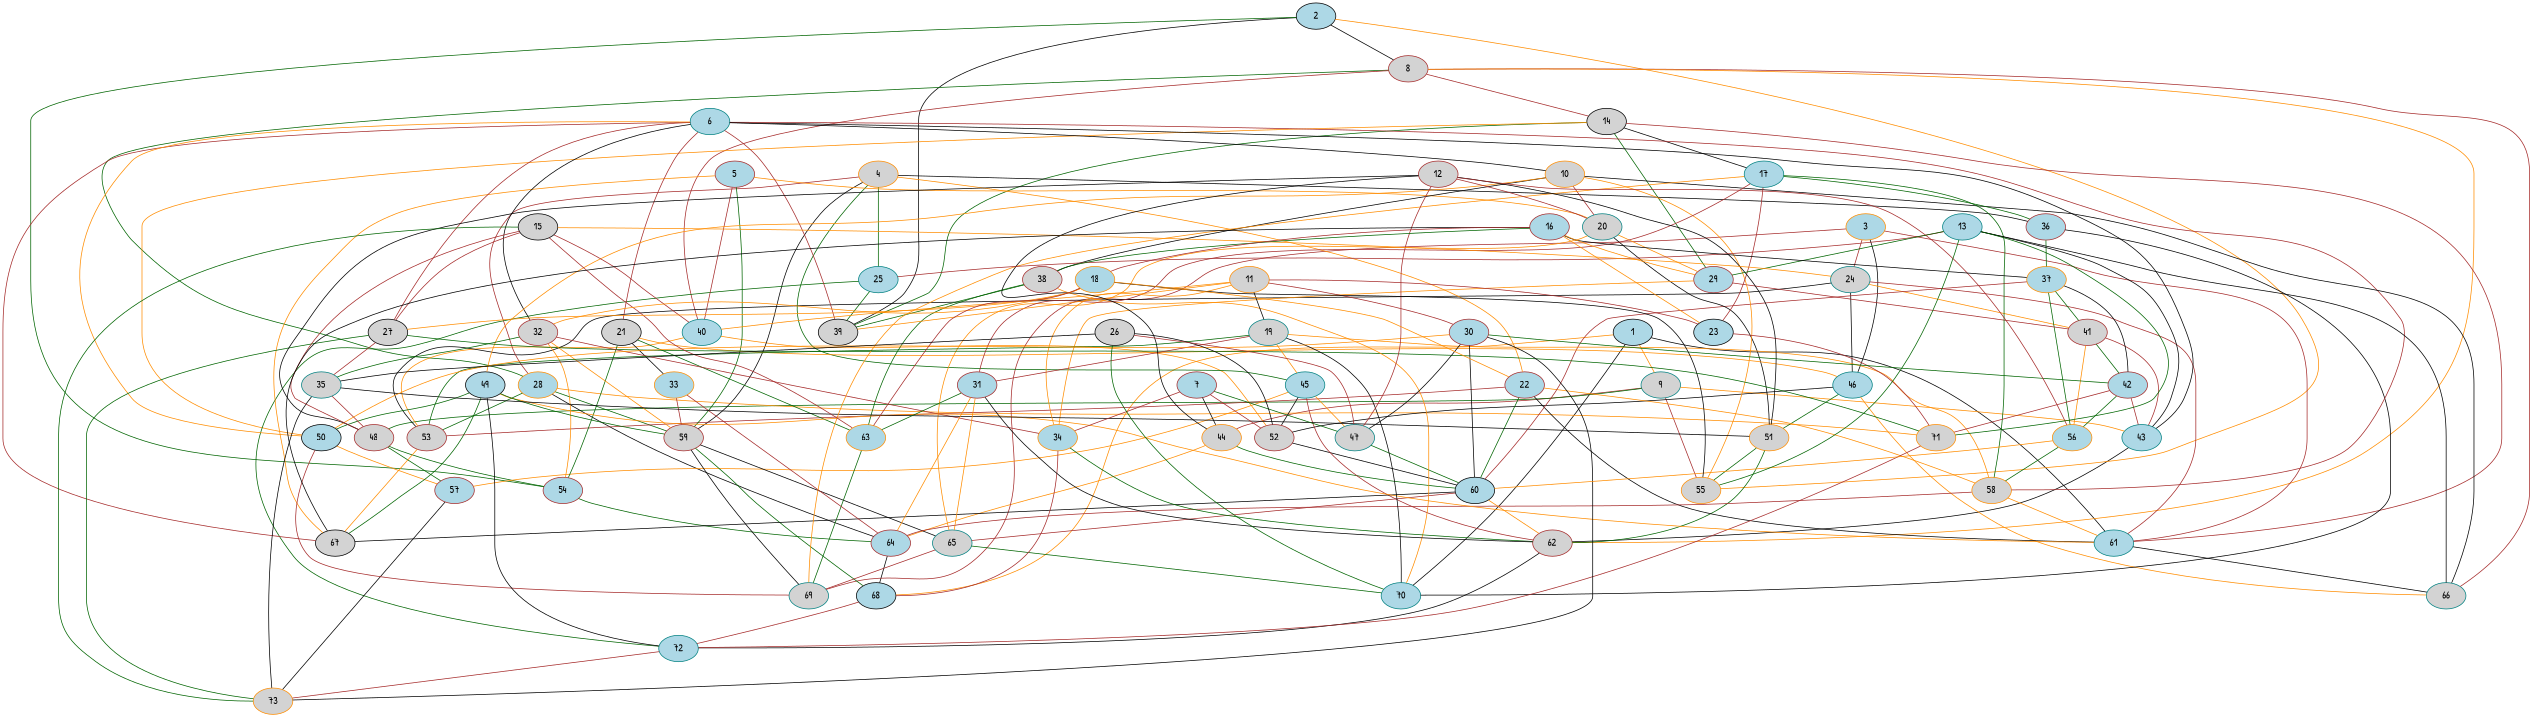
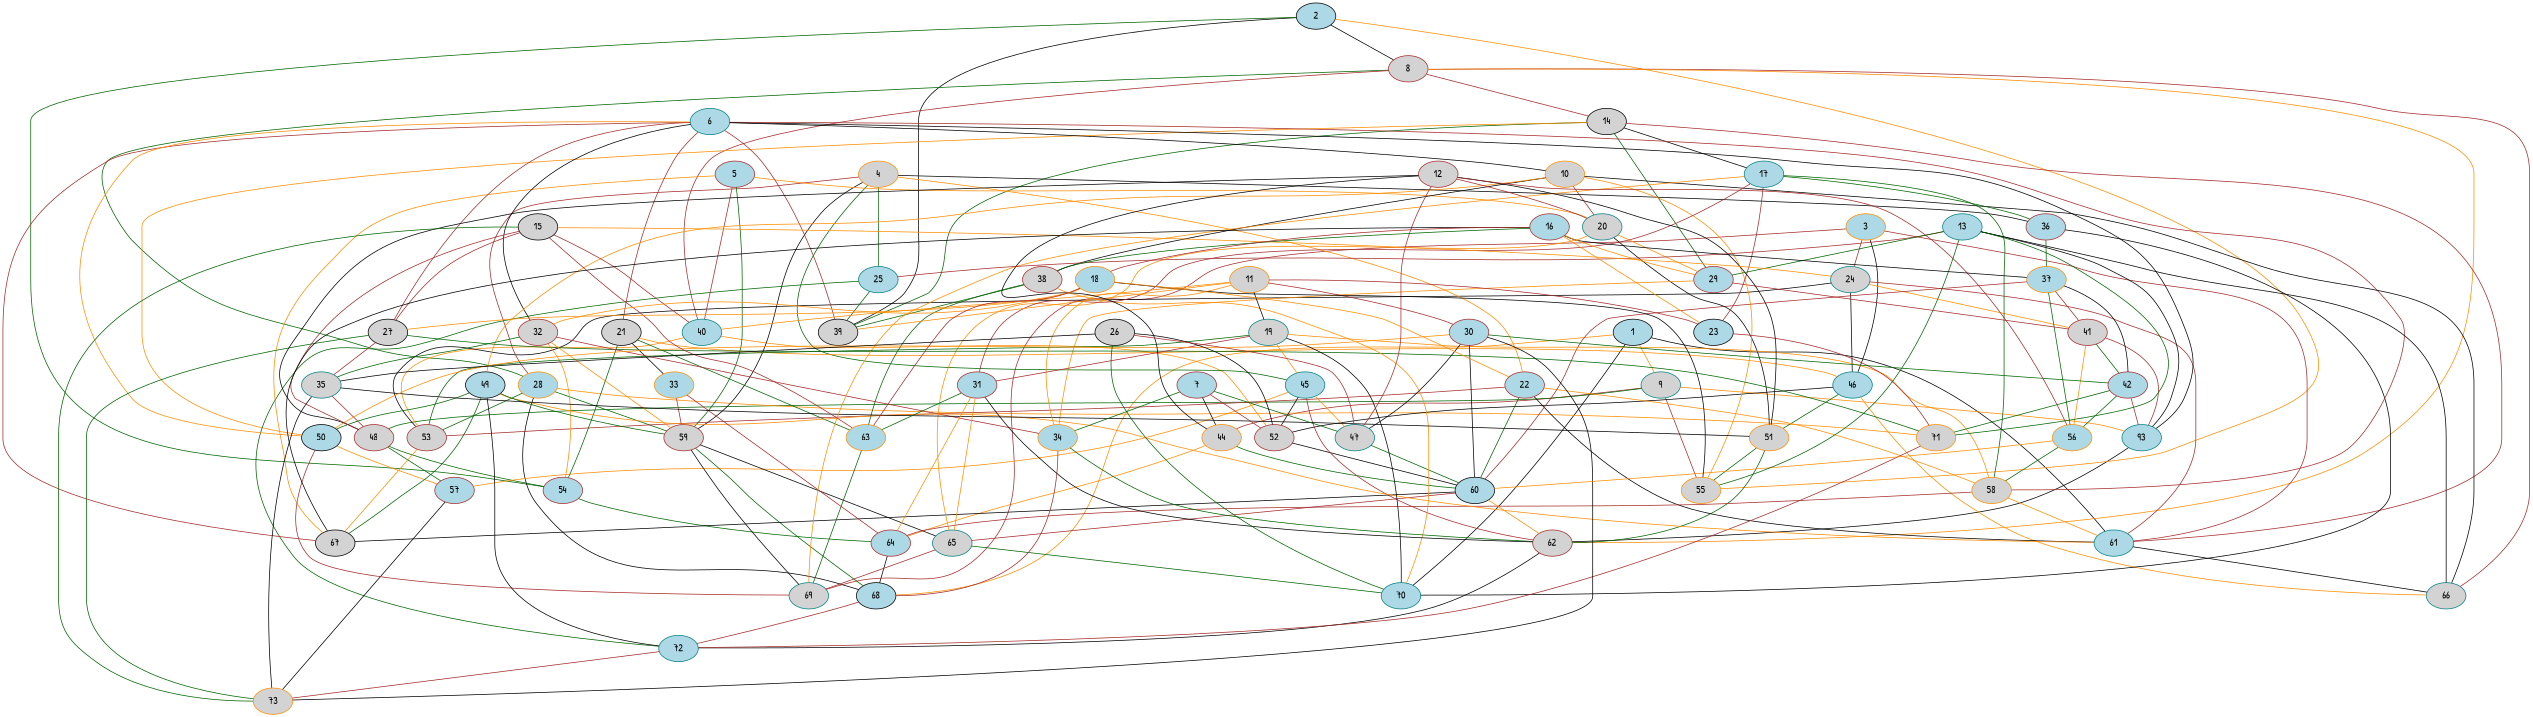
(2063, 301) -> (2063, 301)
(1127, 411) -> (1127, 411)
(2032, 411) -> (2032, 411)
(2142, 438) -> (2142, 438)
(717, 477) -> (633, 567)
